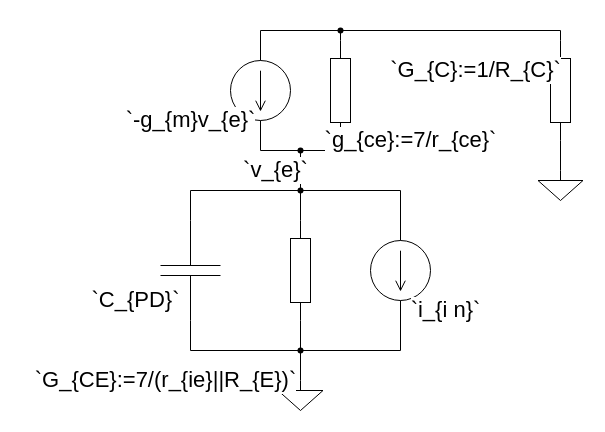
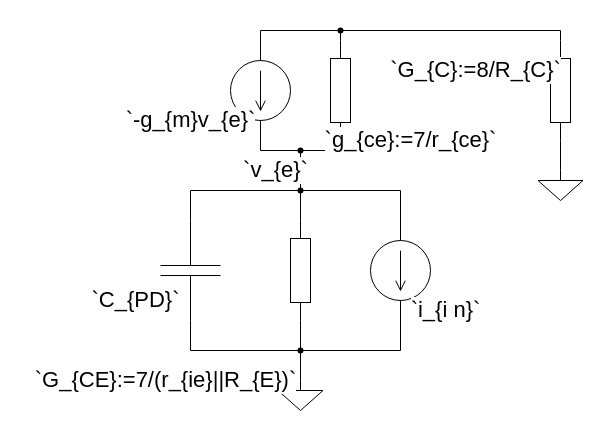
(476, 71) -> (476, 71)
